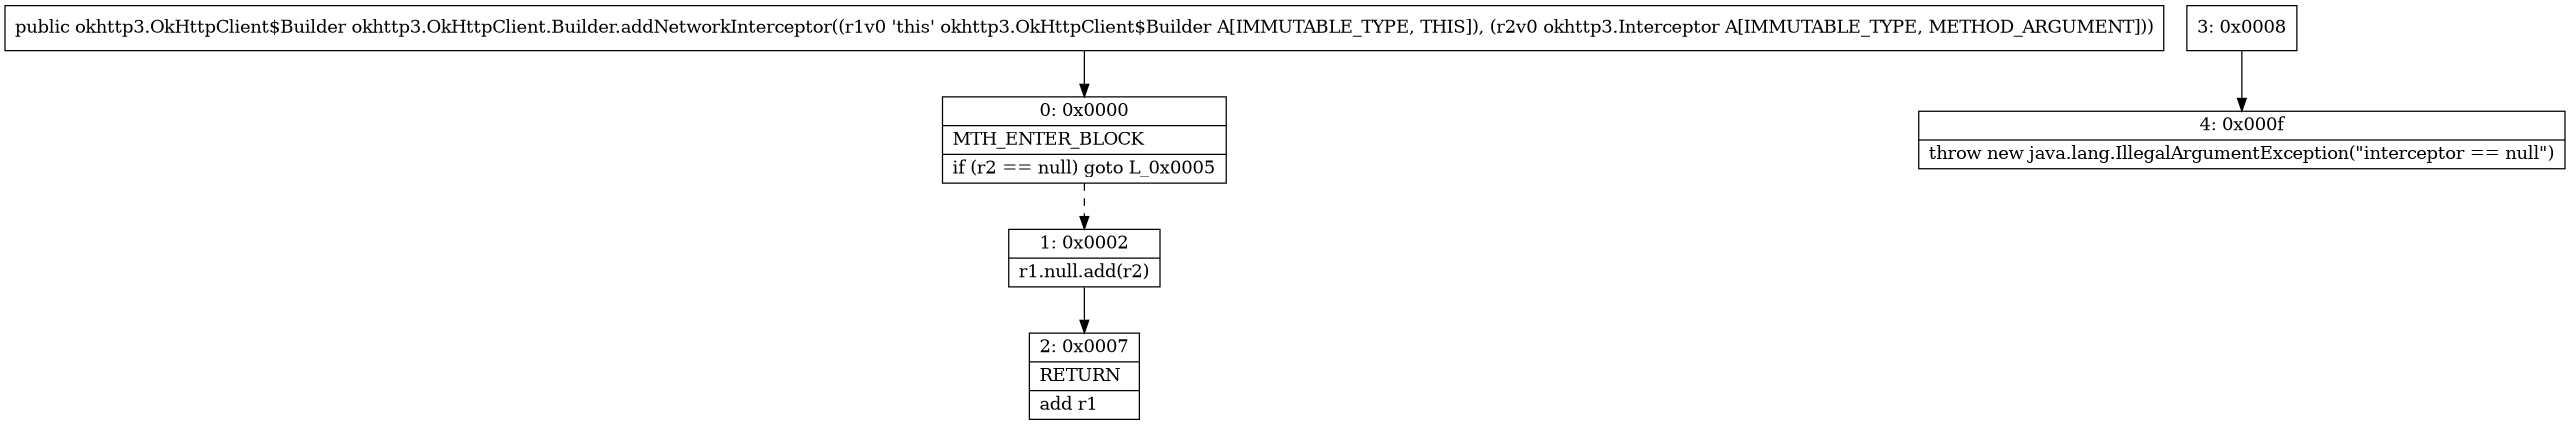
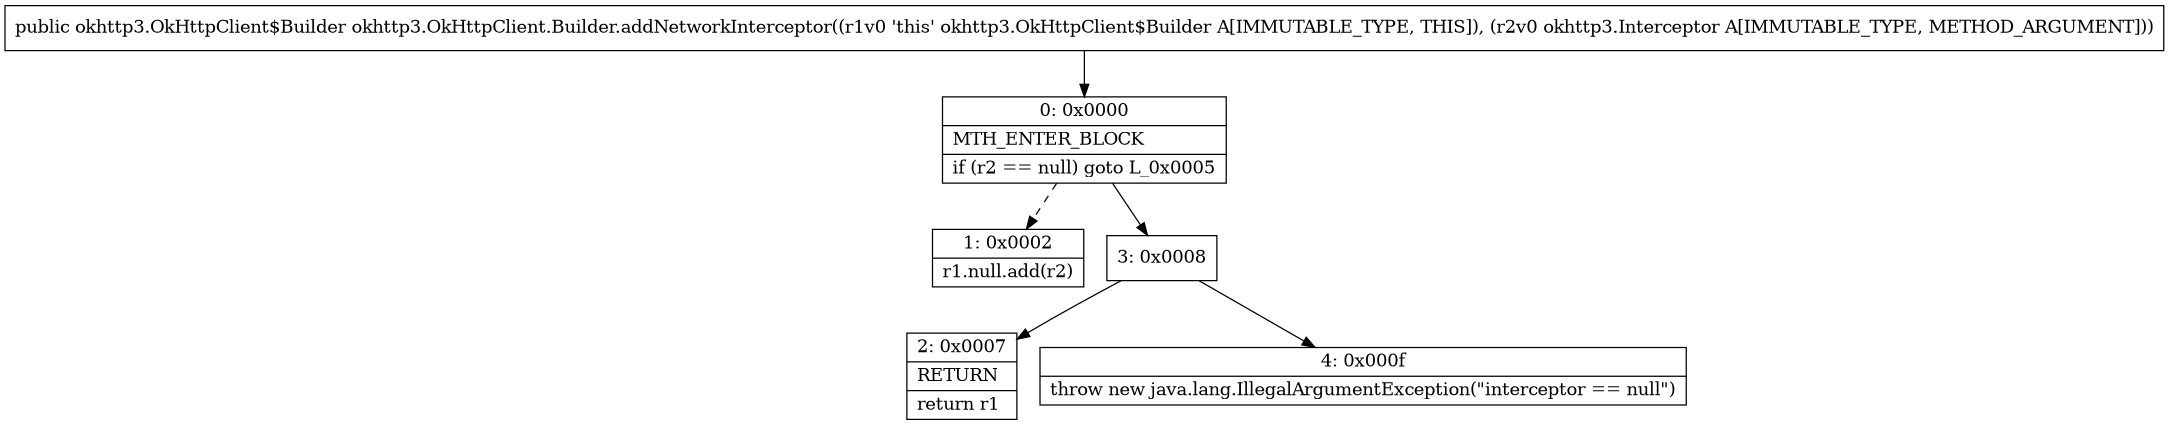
none -> (1126, 204)
(1084, 304) -> (1074, 306)
(1069, 404) -> (959, 404)
